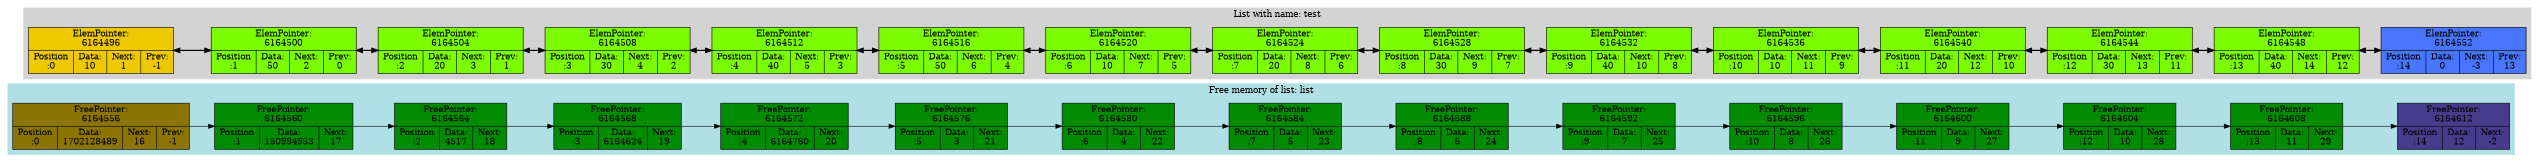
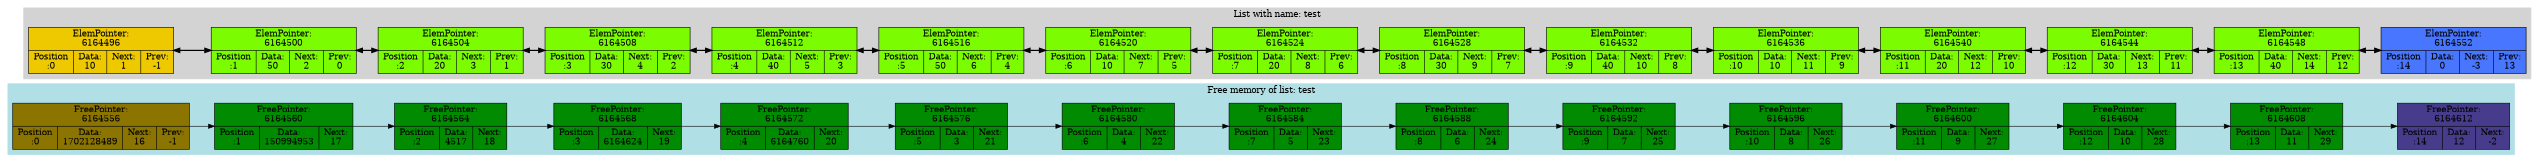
(1261, 91) -> (1261, 91)
